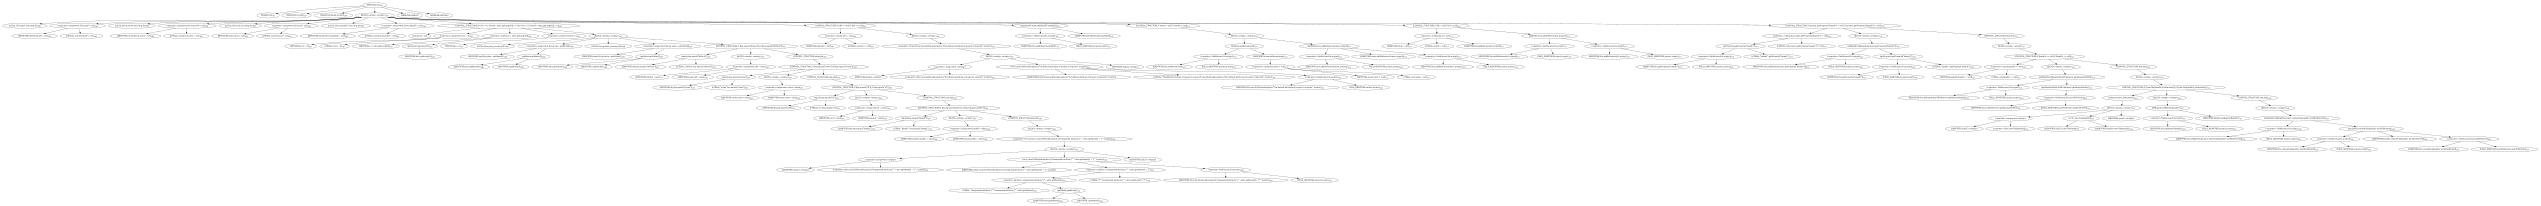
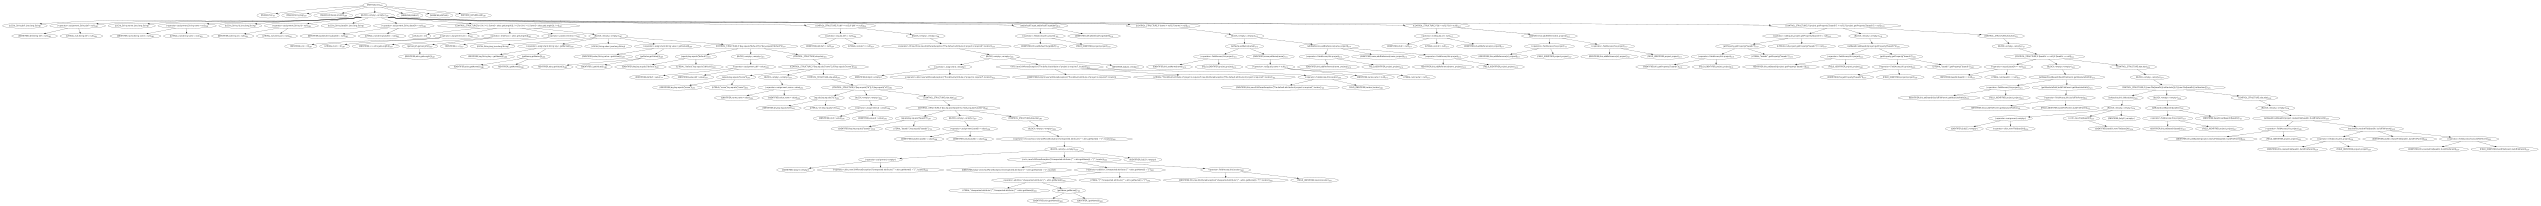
none -> (473, 15)
(2062, 129) -> none
